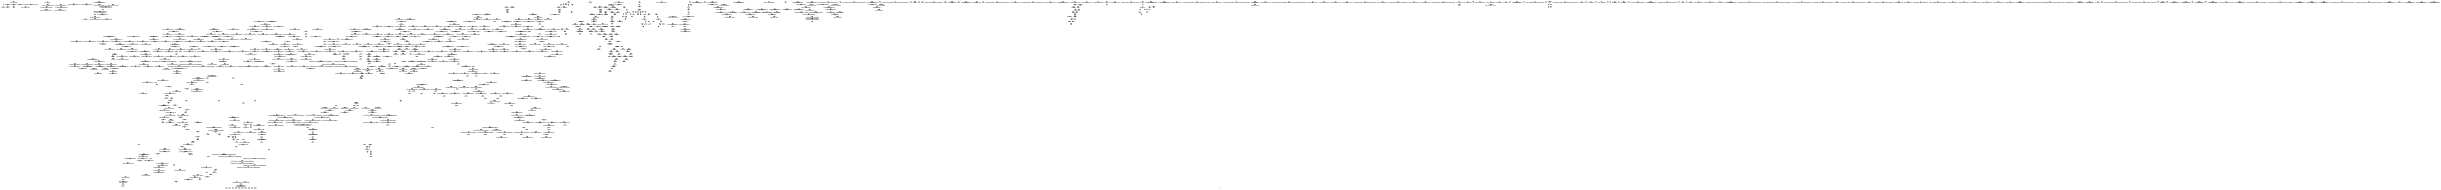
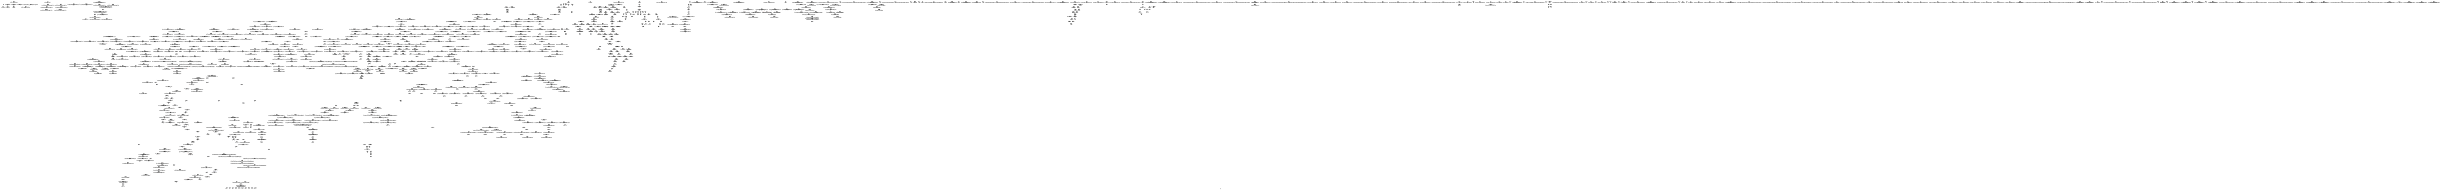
none -> (93, 71)
